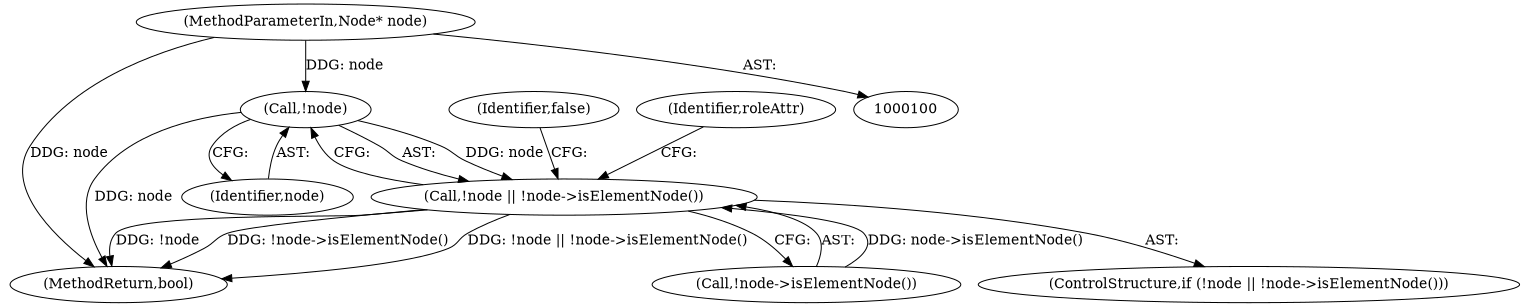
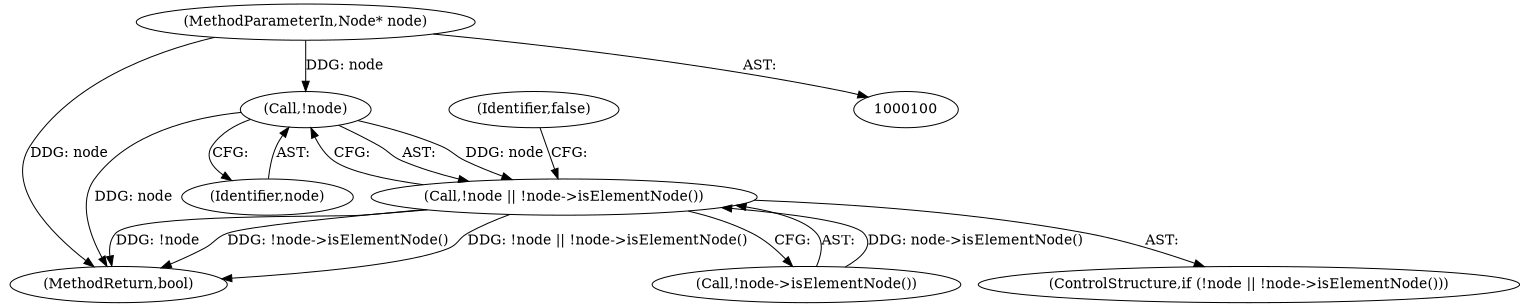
(736, 110) -> none
